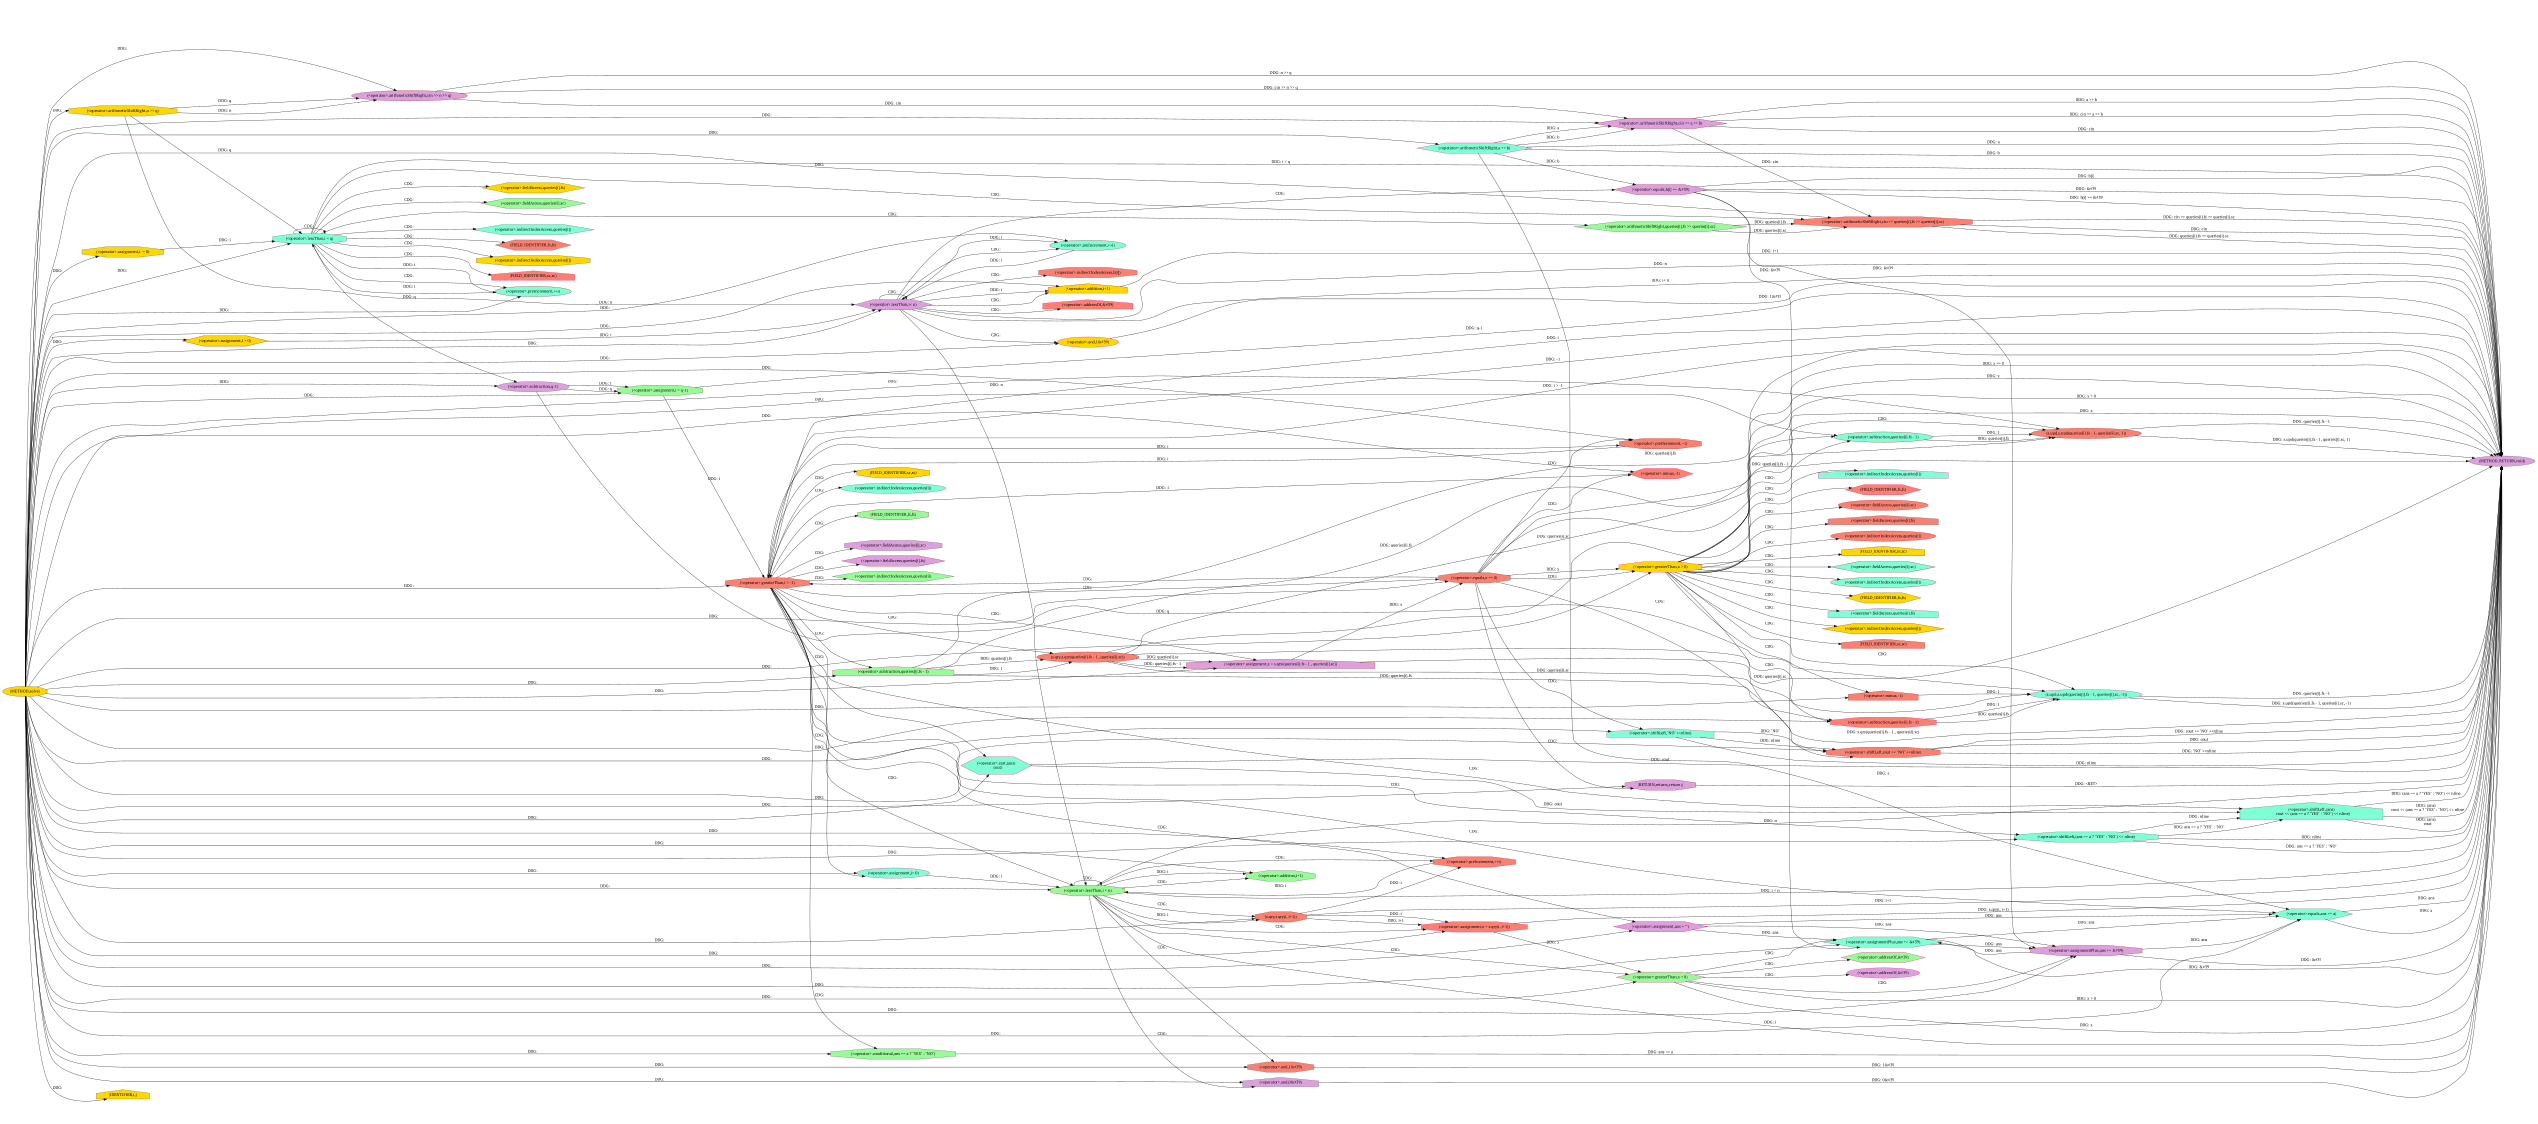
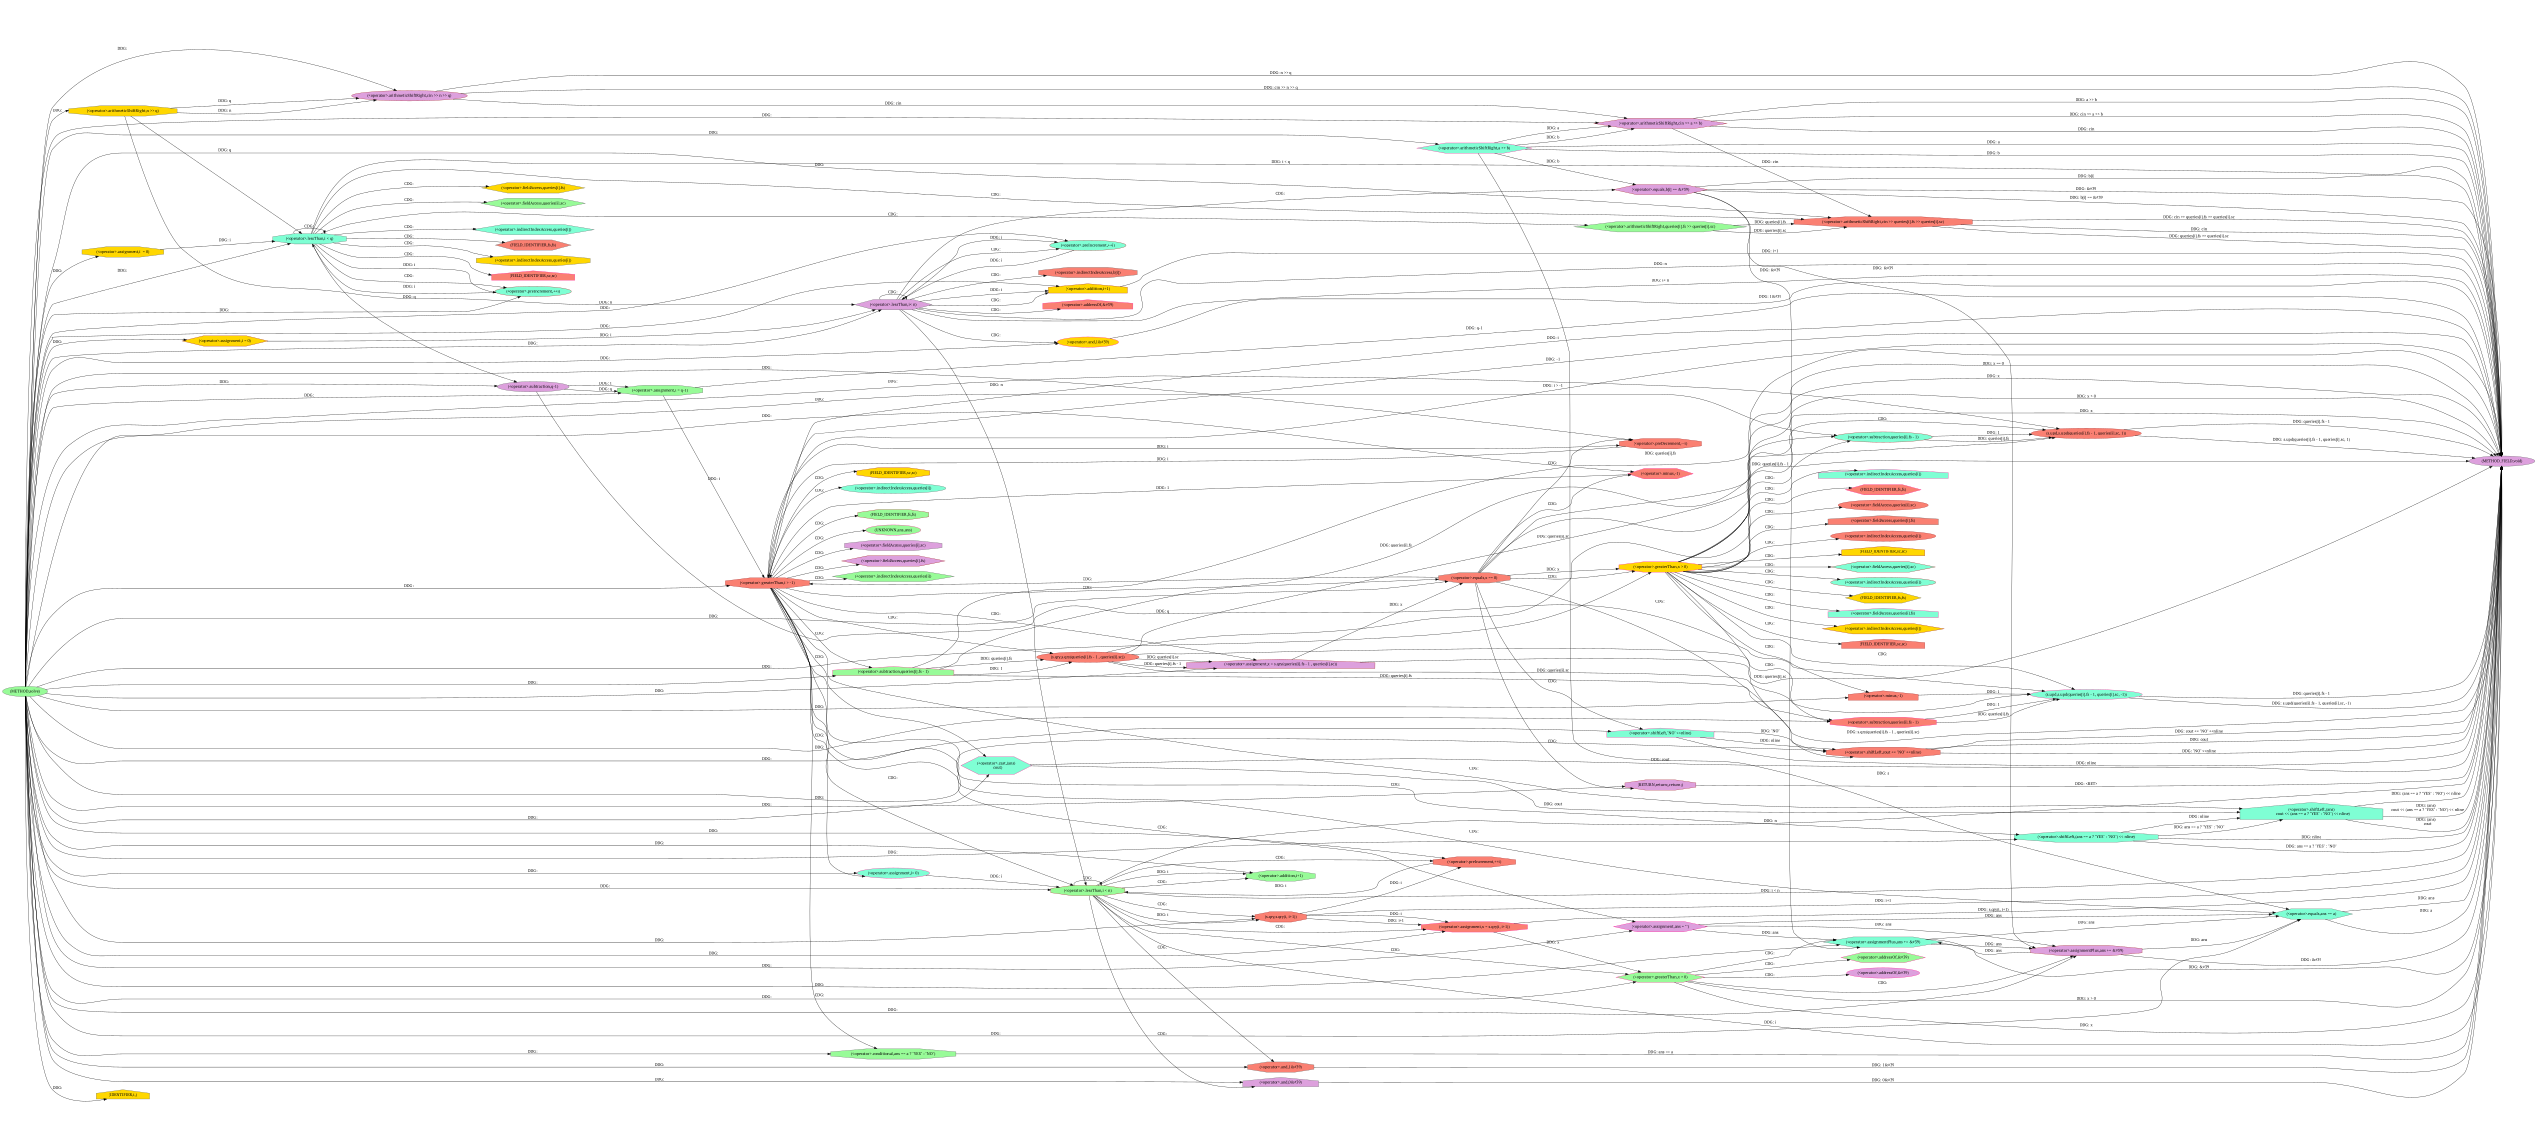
(2502, 461) -> (2502, 461)
none -> (893, 530)
(25, 691) -> (25, 691)
